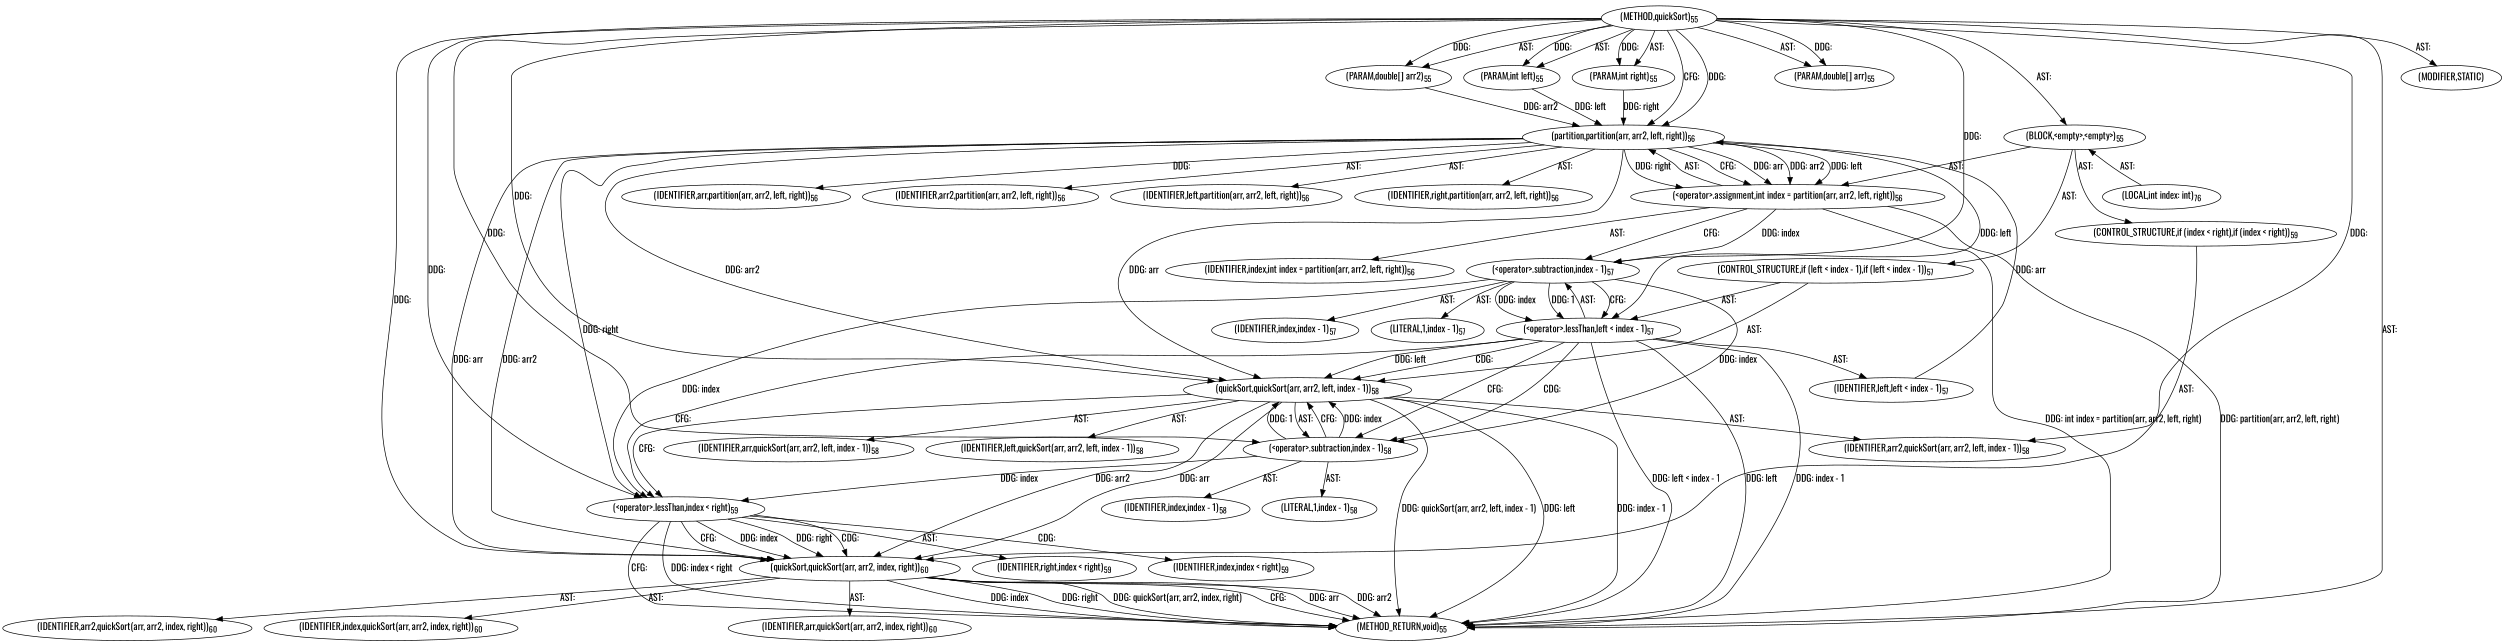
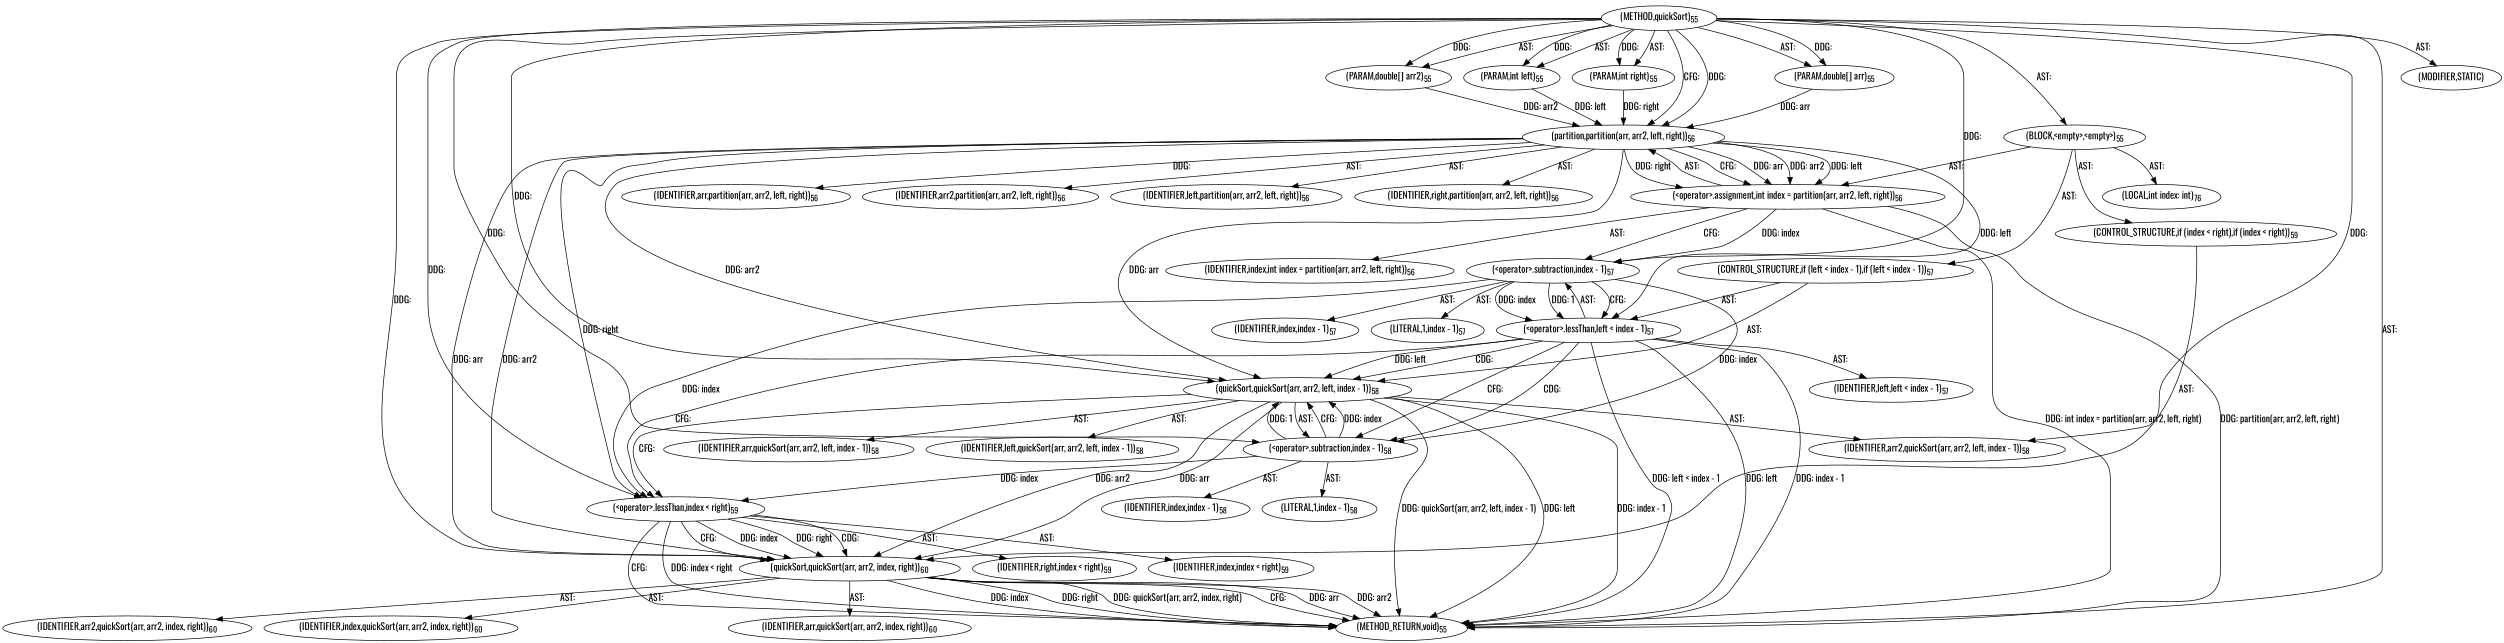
(2117, 170) -> (2136, 159)
(1978, 179) -> (1754, 112)
(1048, 539) -> (1048, 539)
